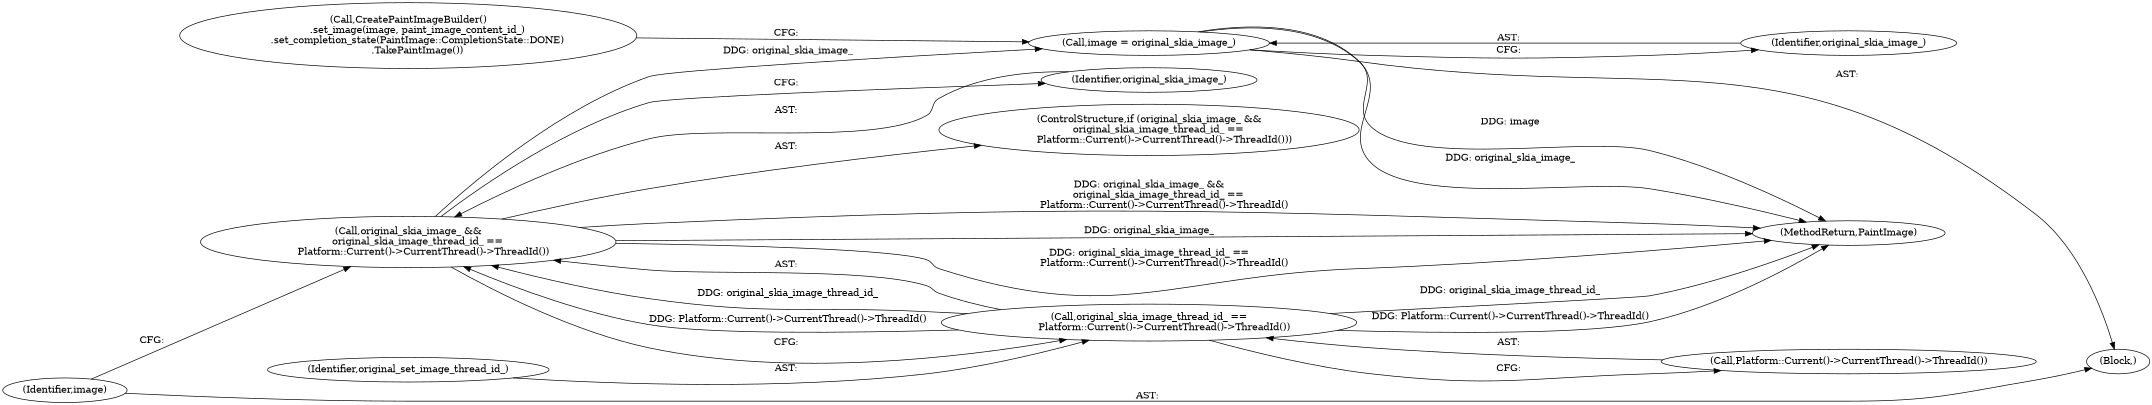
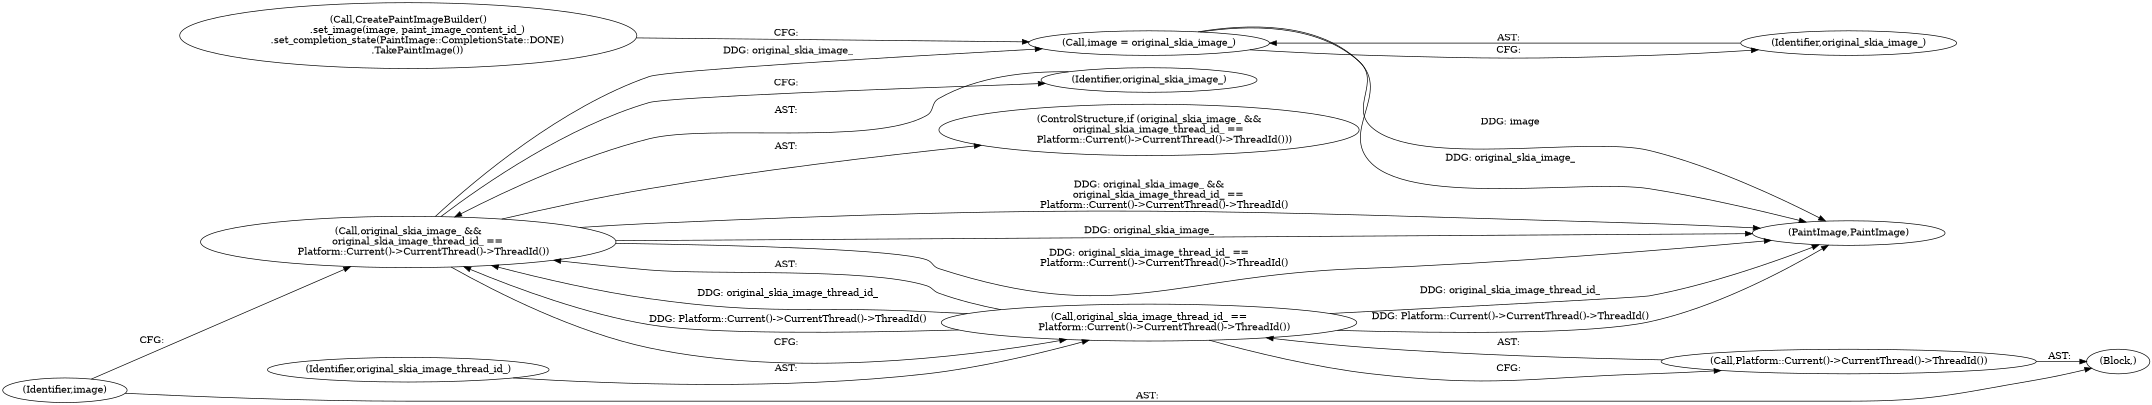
(1733, 85) -> (2058, 362)
(1849, 233) -> (1849, 233)
(408, 370) -> (408, 370)
